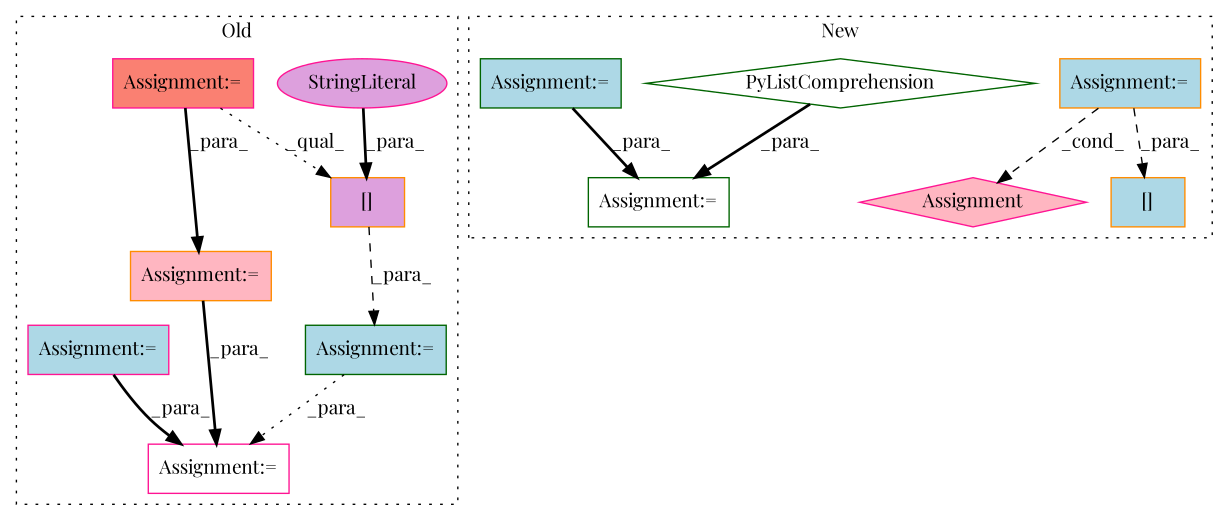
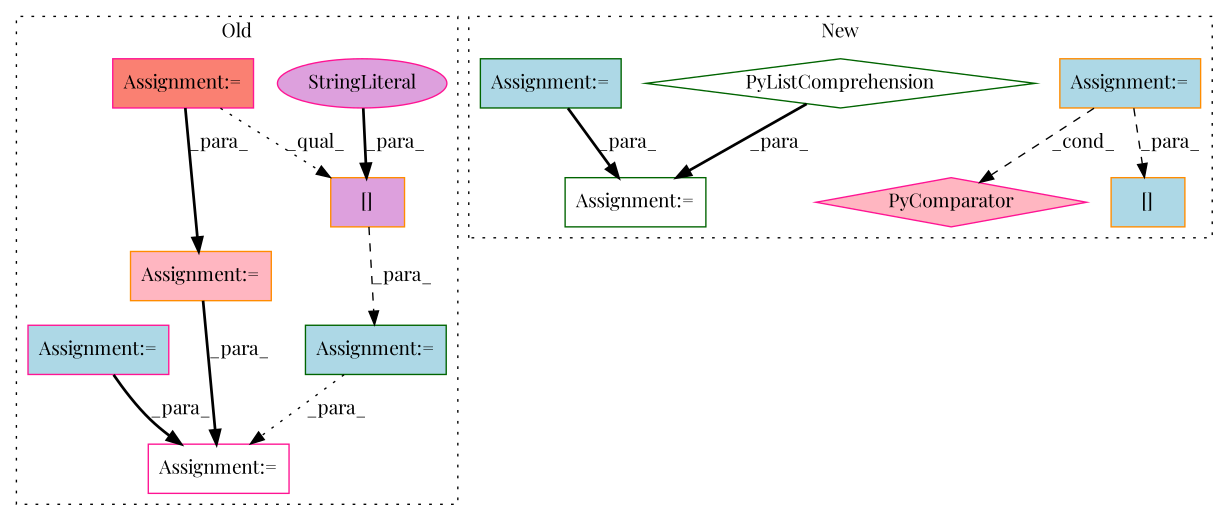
(973, 202) -> (951, 202)
